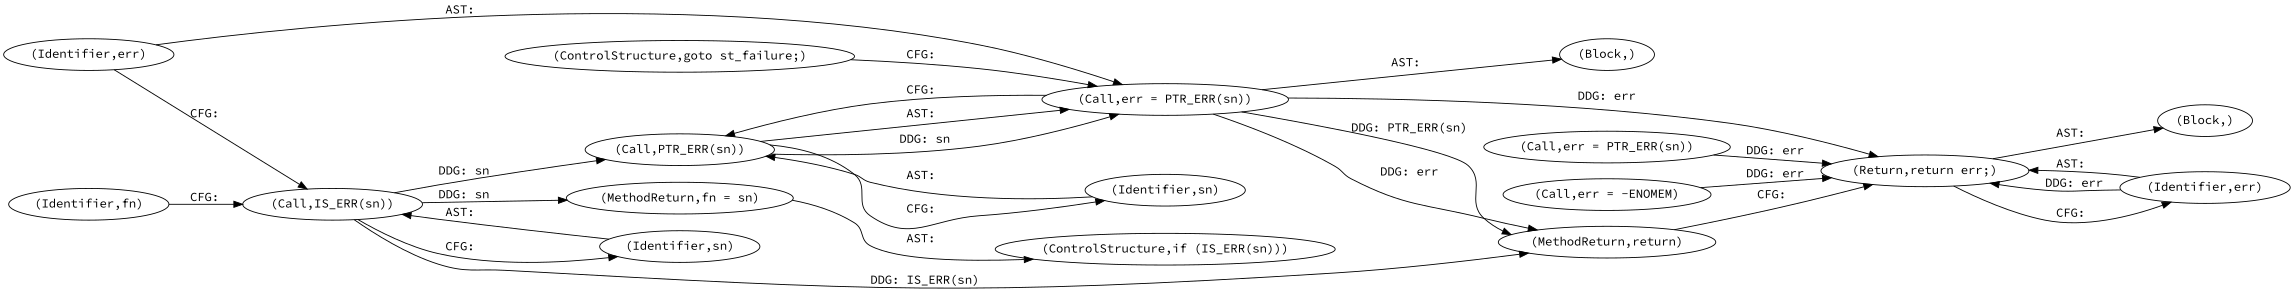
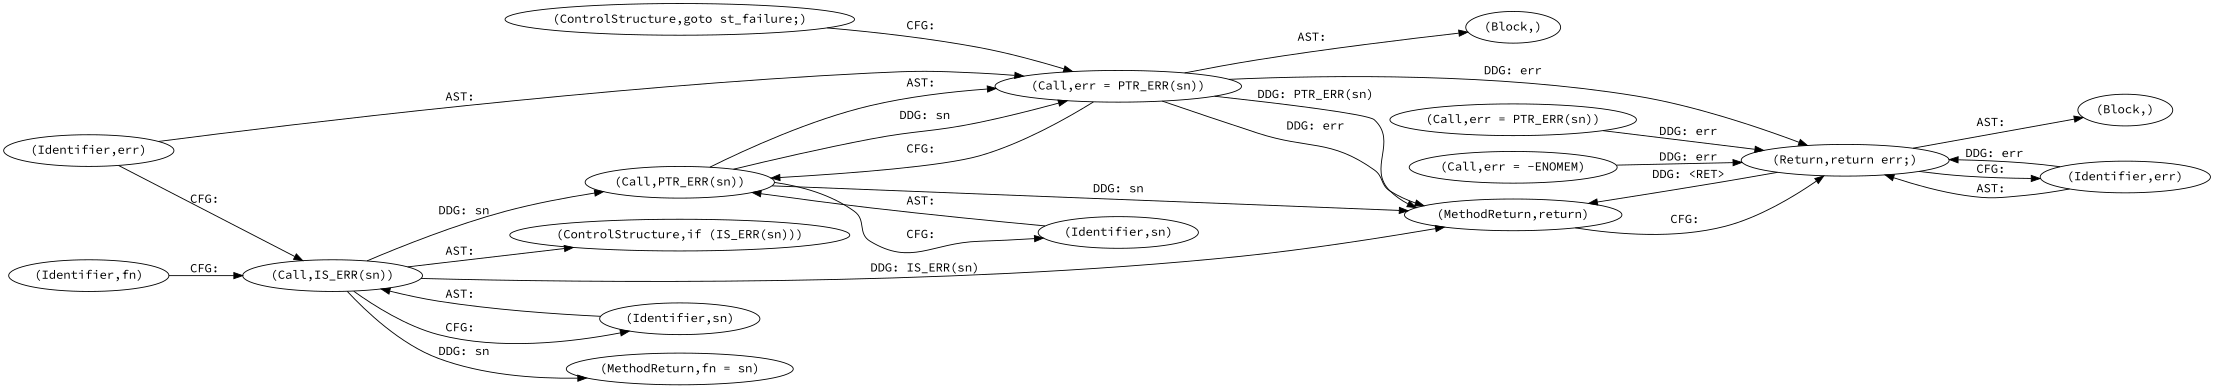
none -> (1688, 188)
none -> (1086, 198)
(899, 254) -> (486, 258)
